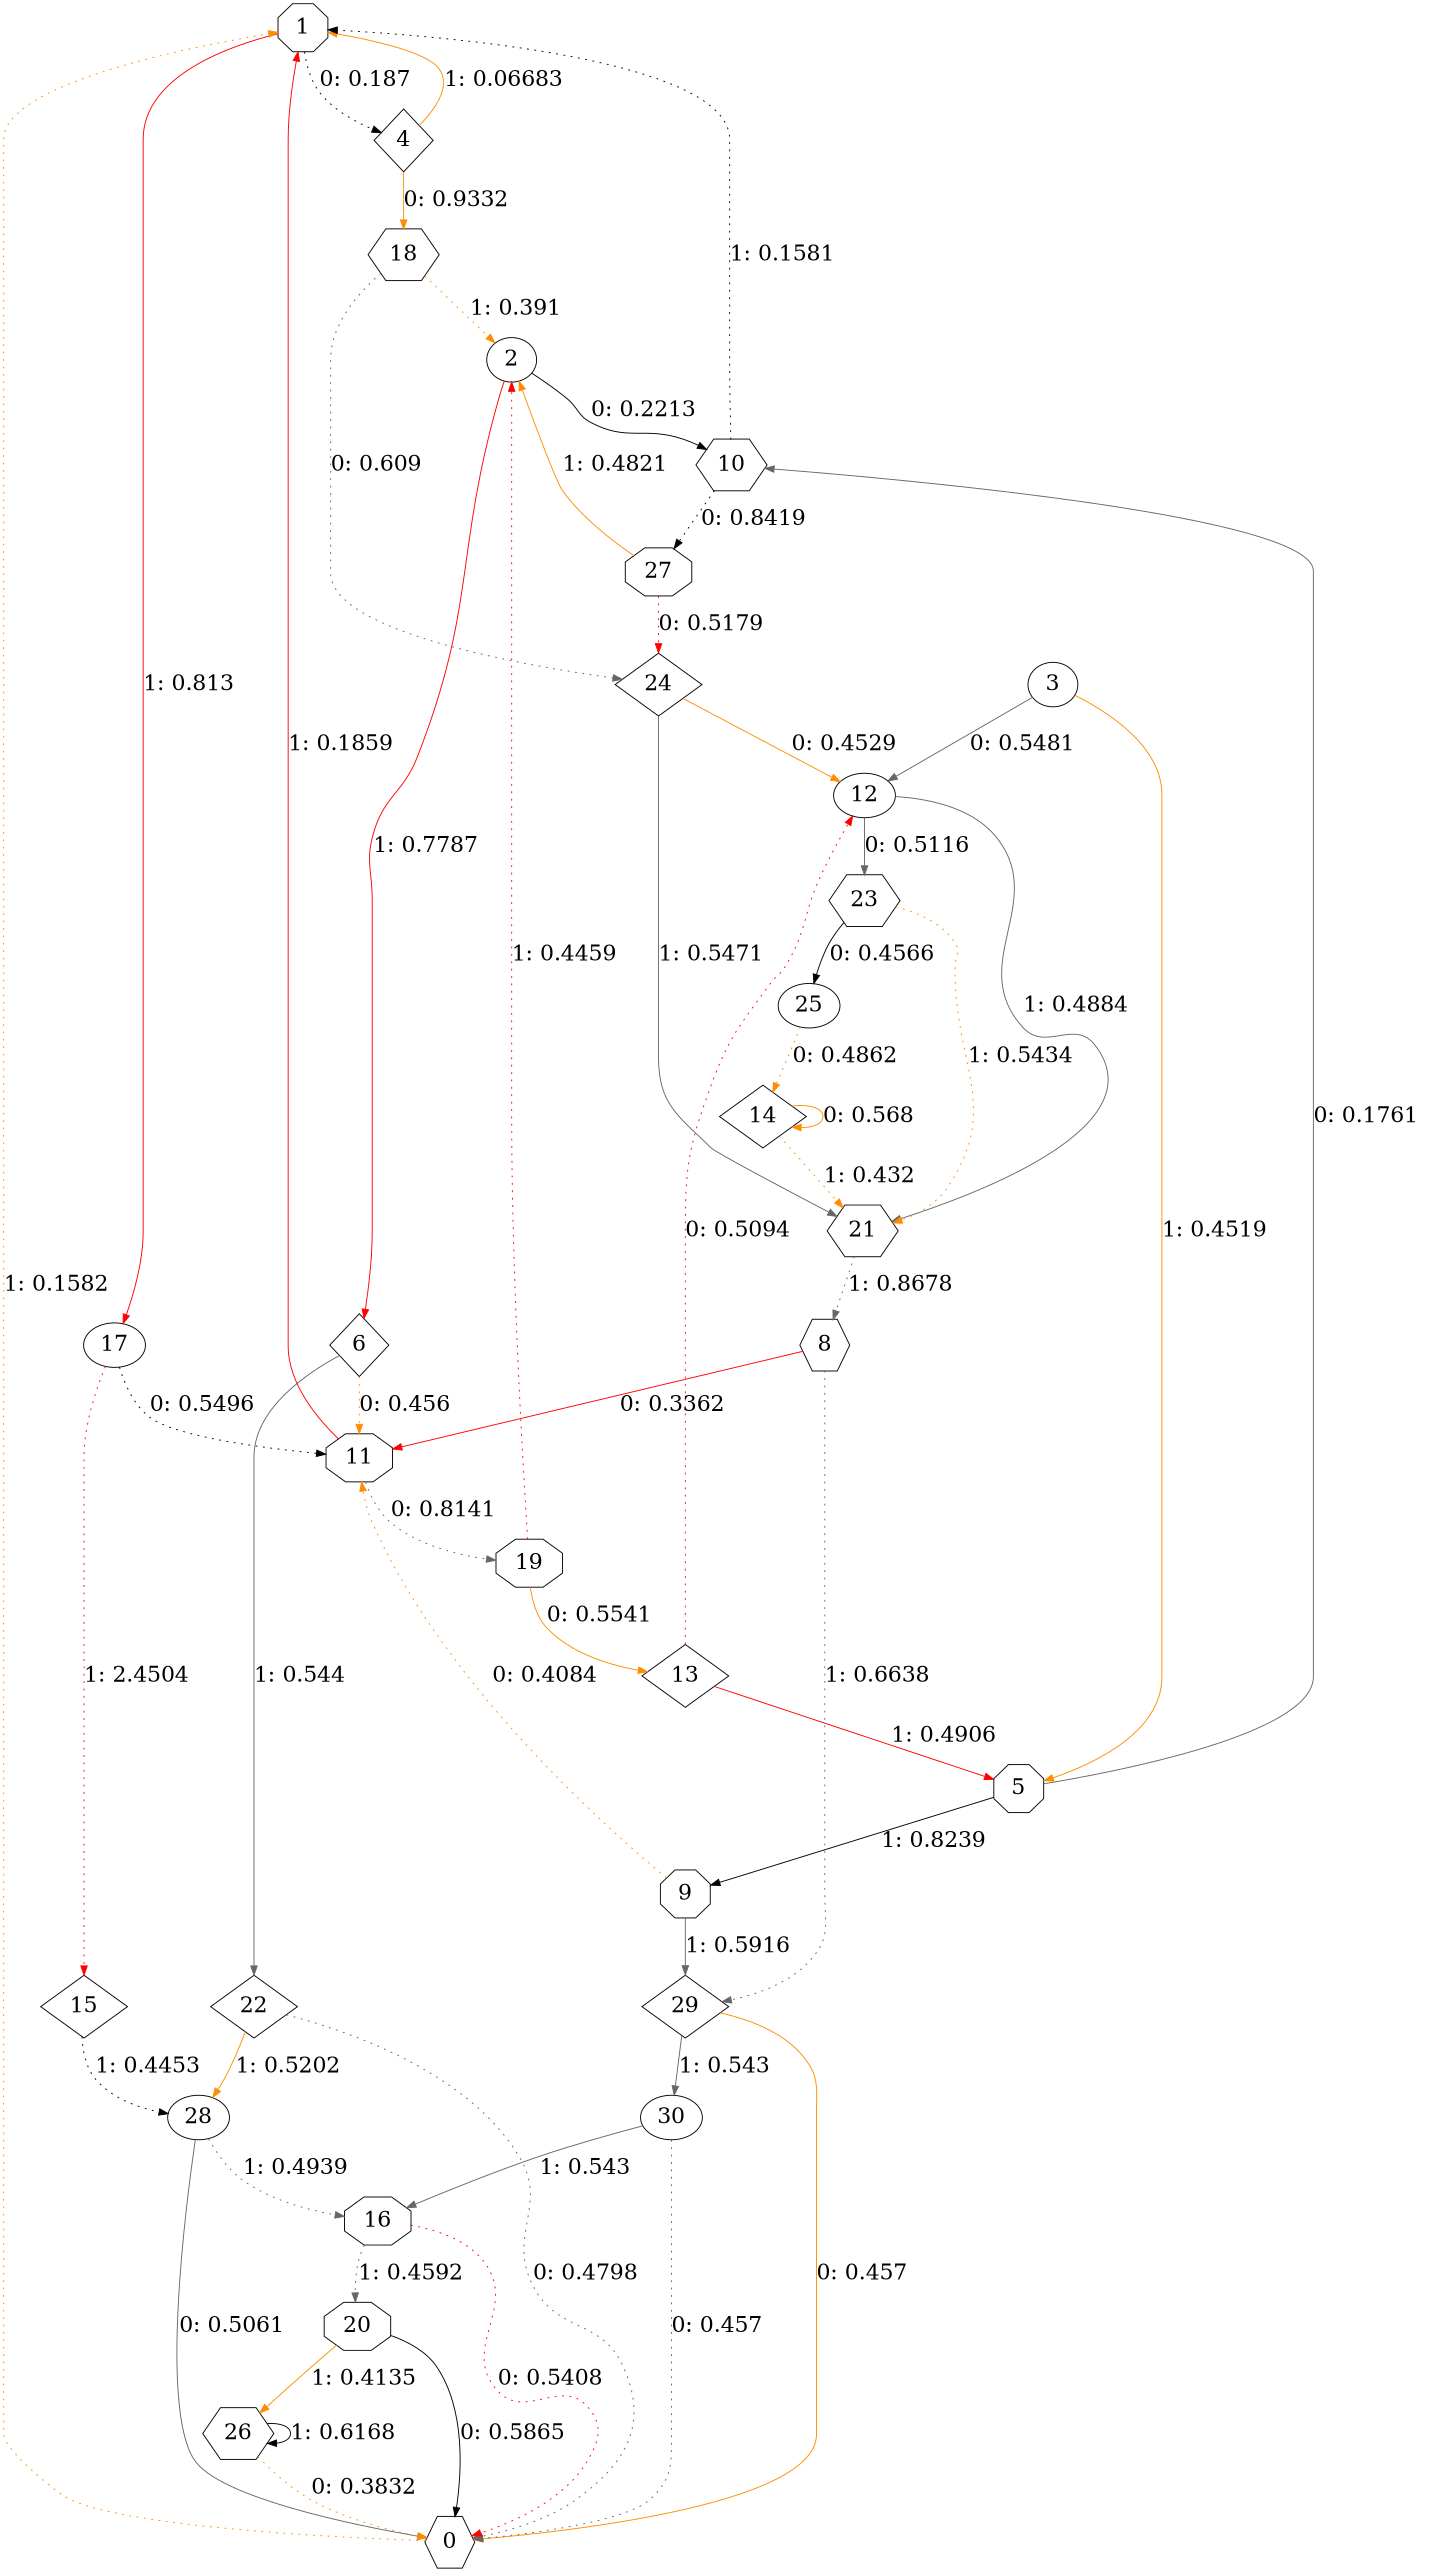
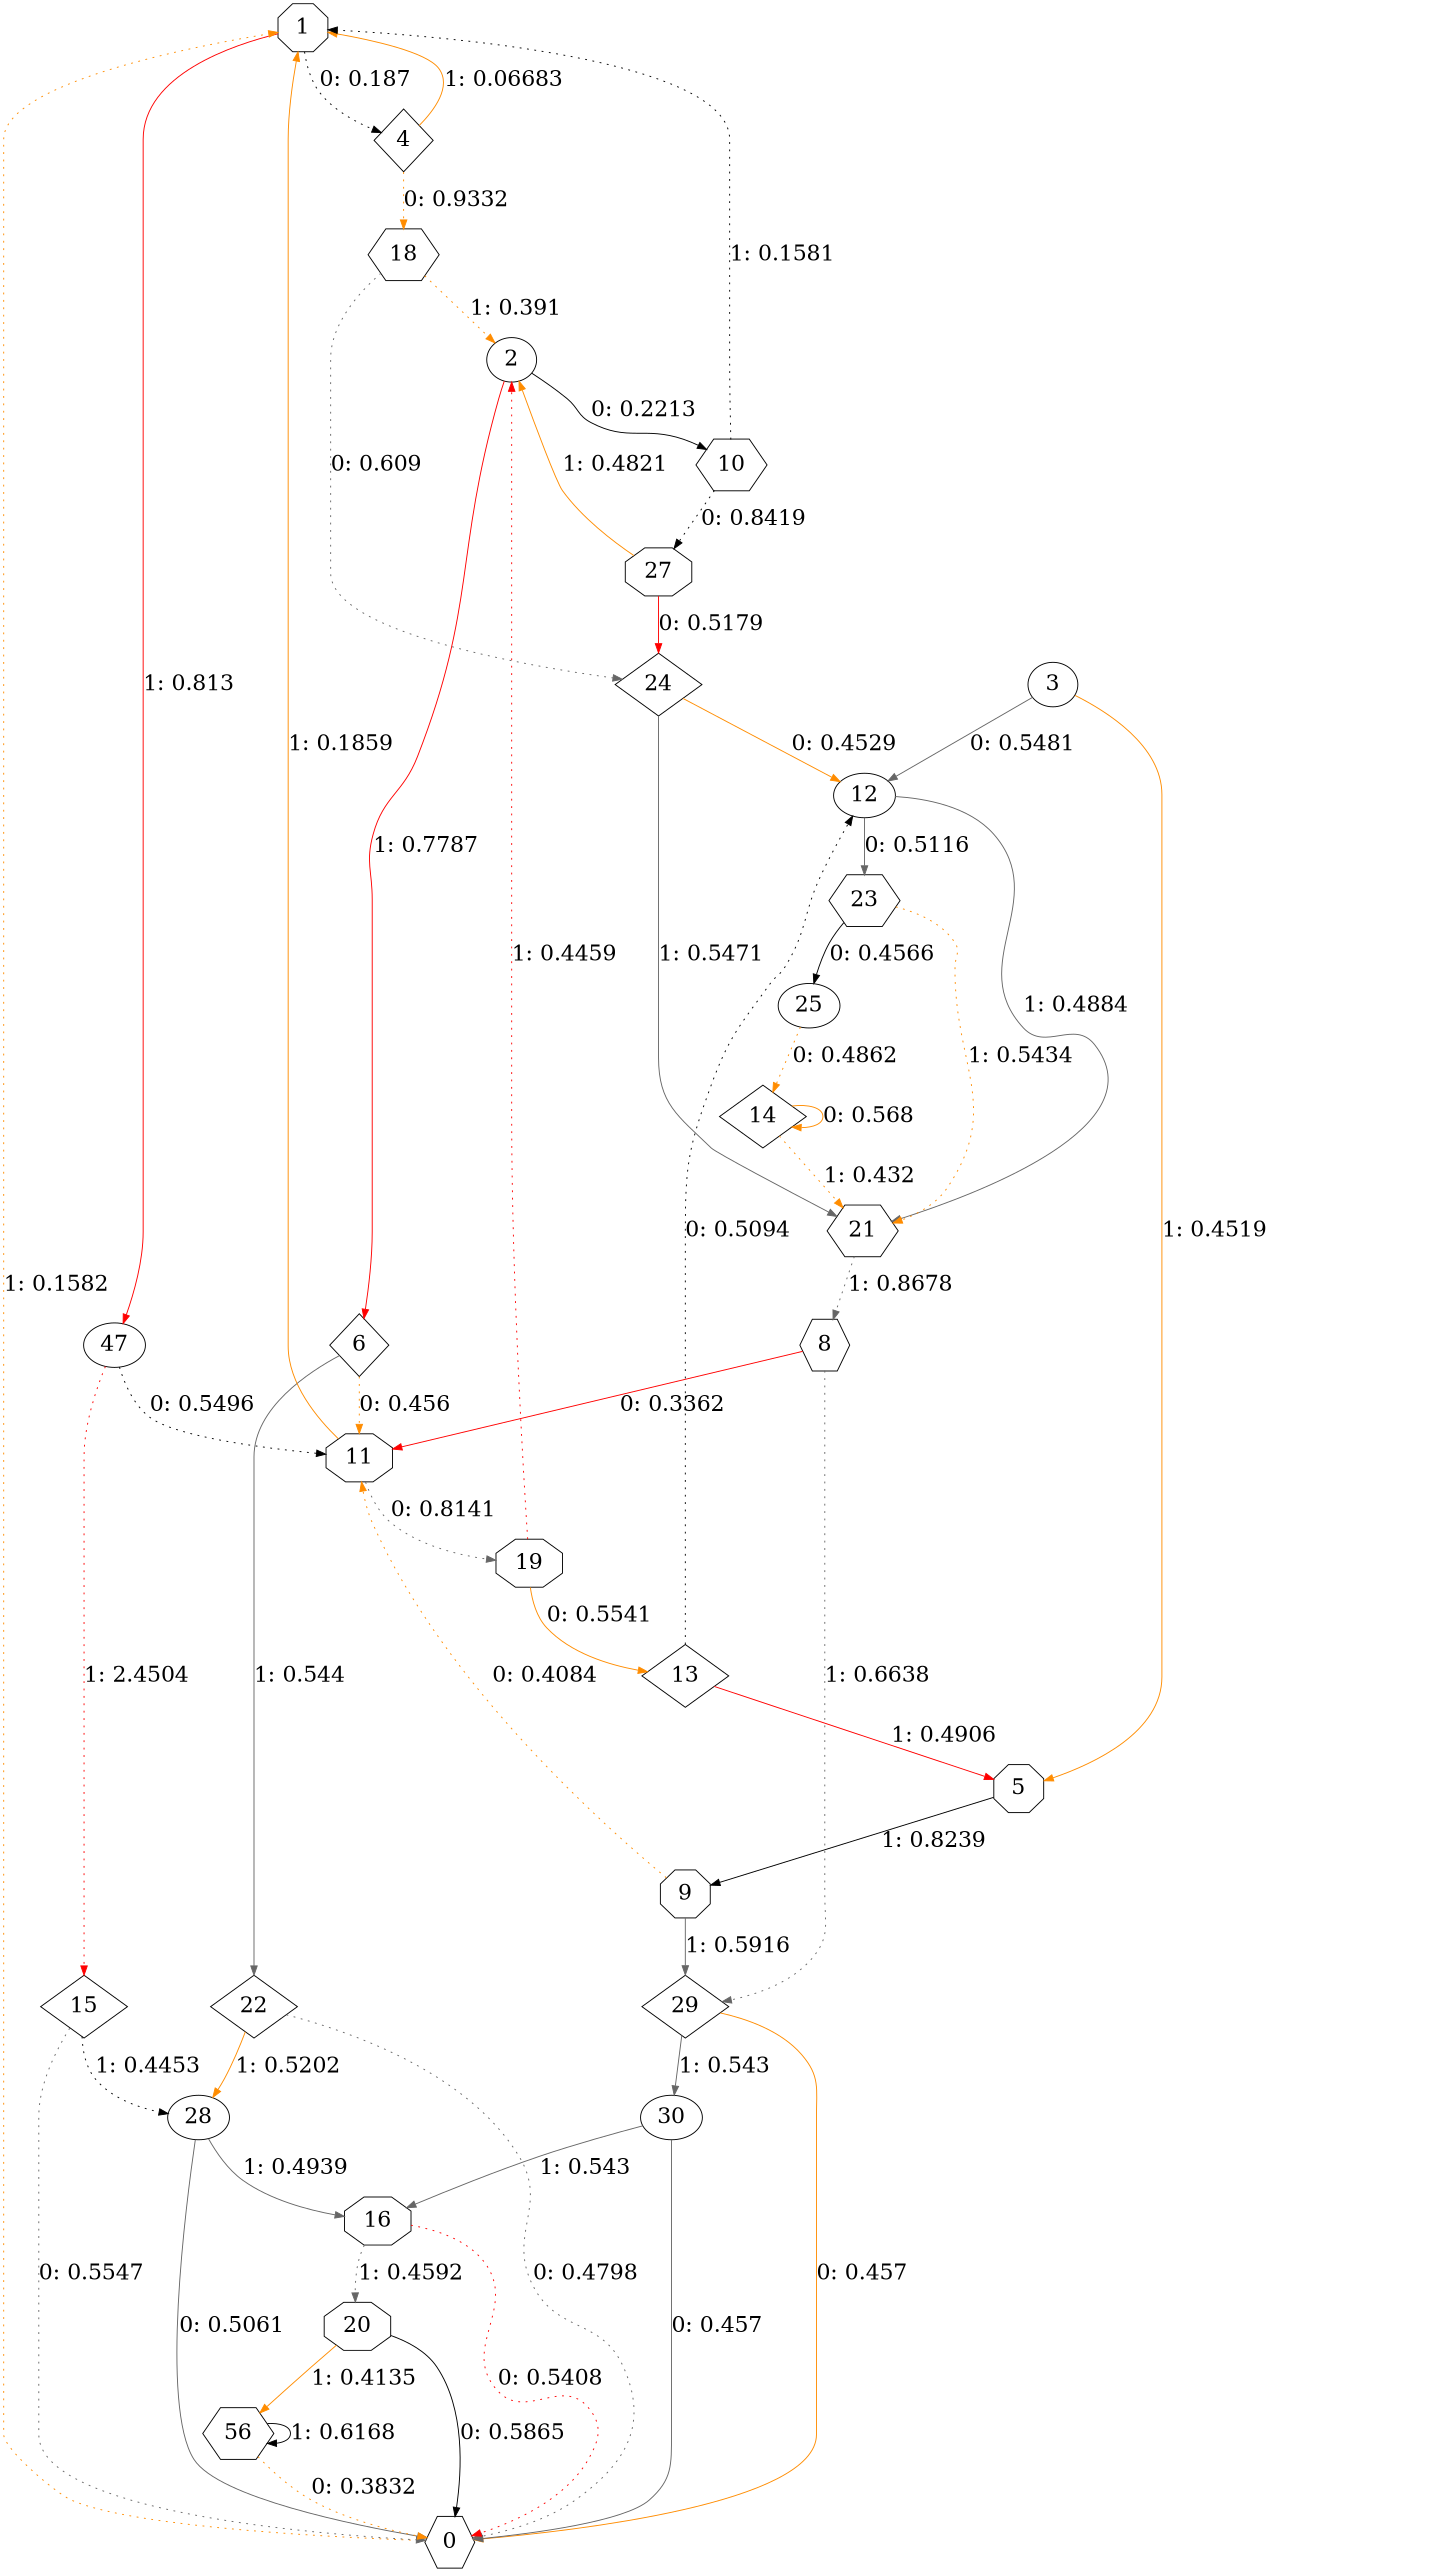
(404, 196) -> (404, 196)
(659, 620) -> (659, 620)
(288, 757) -> (288, 757)
(1313, 996) -> none
(685, 1215) -> (685, 1215)
(115, 1345) -> (115, 1345)
(262, 2192) -> (262, 2192)
(671, 2409) -> (671, 2409)
none -> (39, 2432)
(238, 2433) -> (238, 2433)
